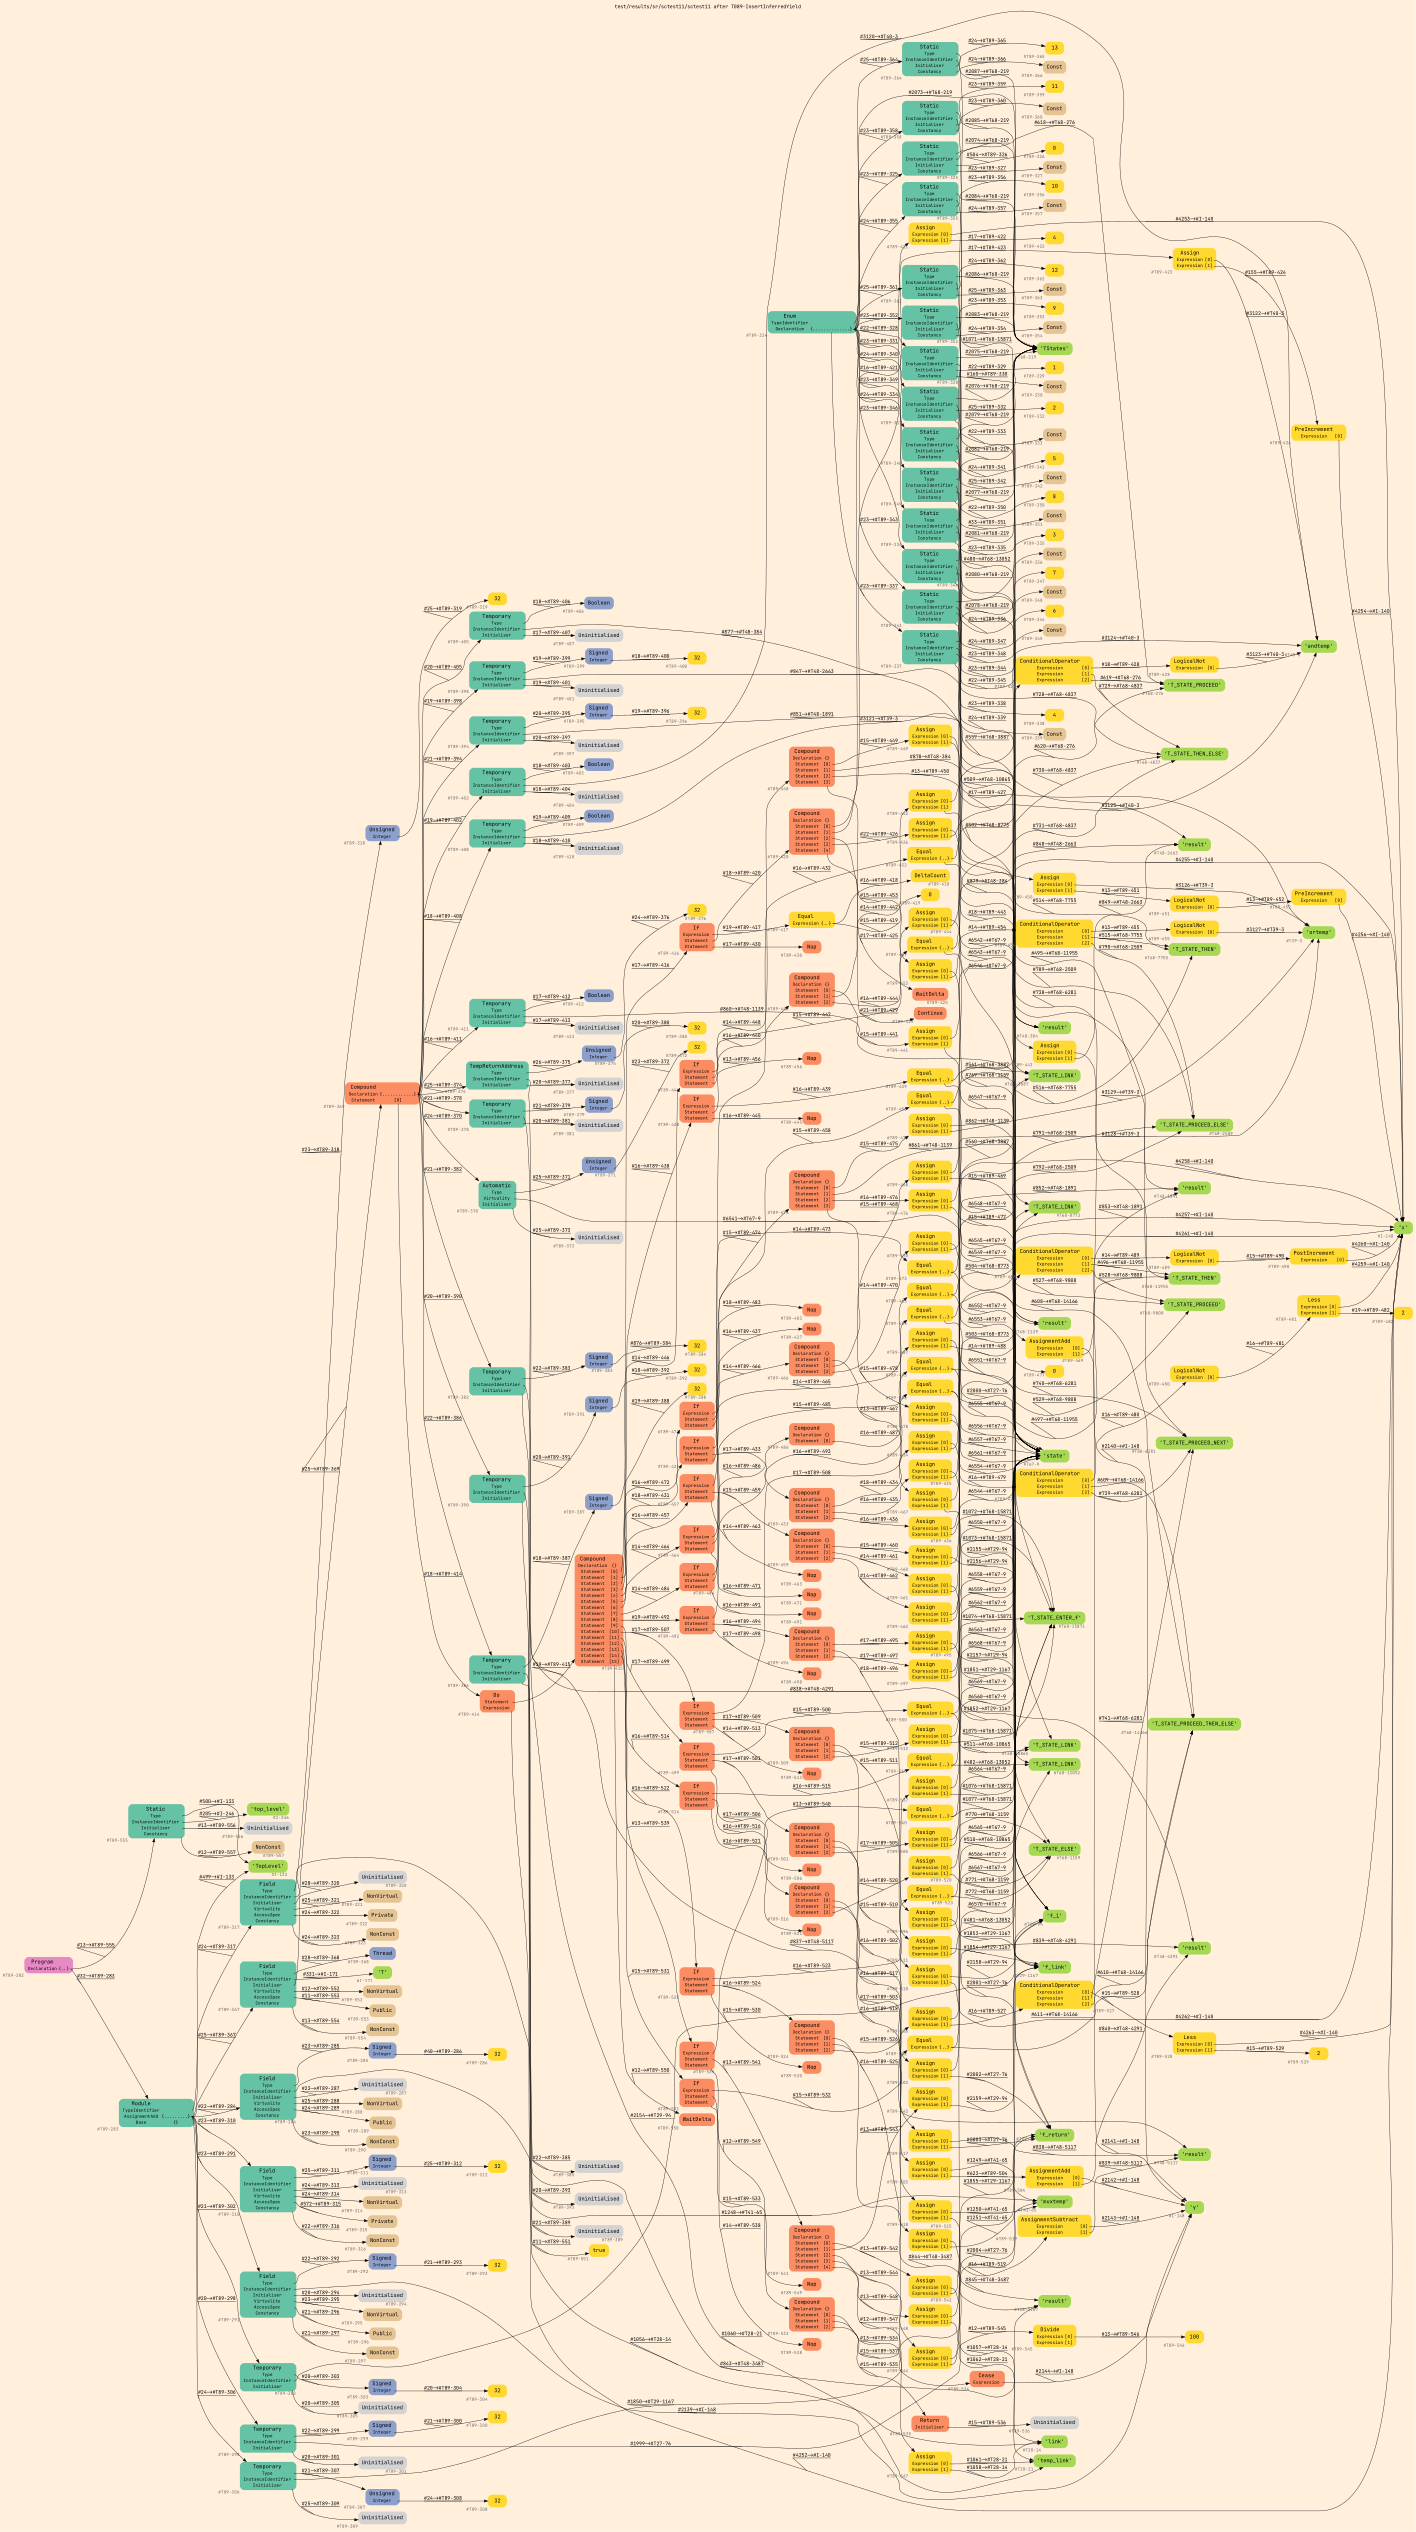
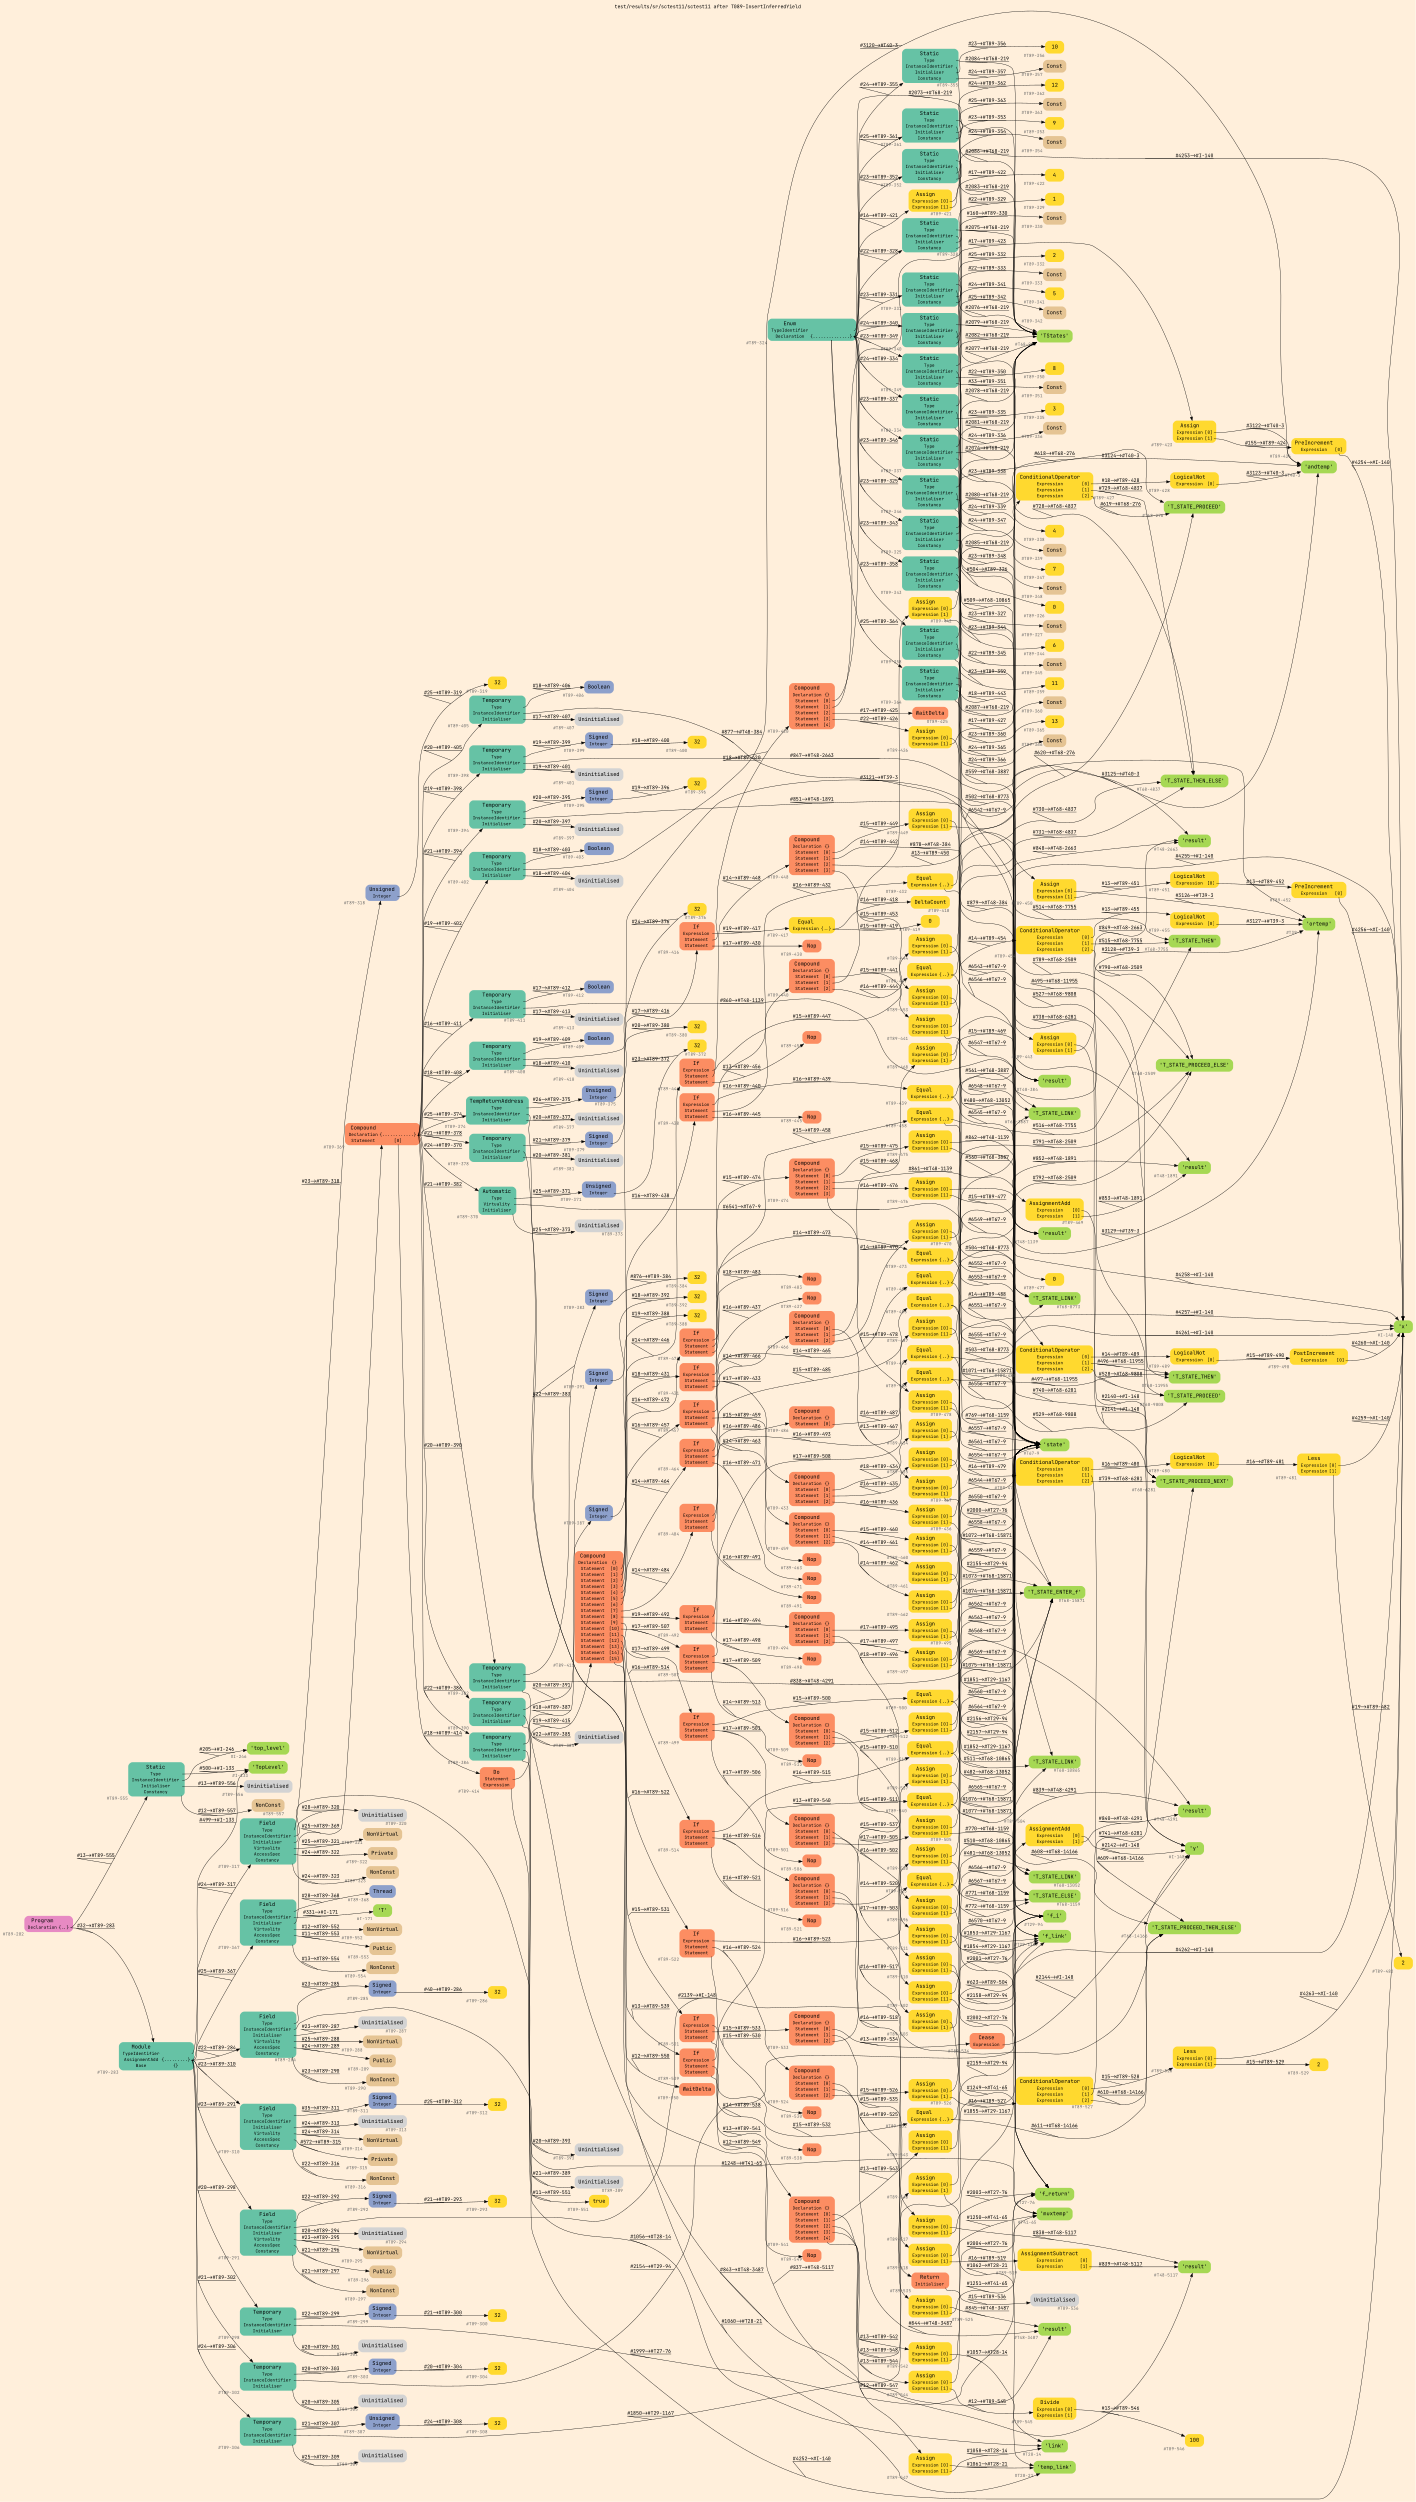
(930, 1013) -> none
(1136, 2222) -> none
